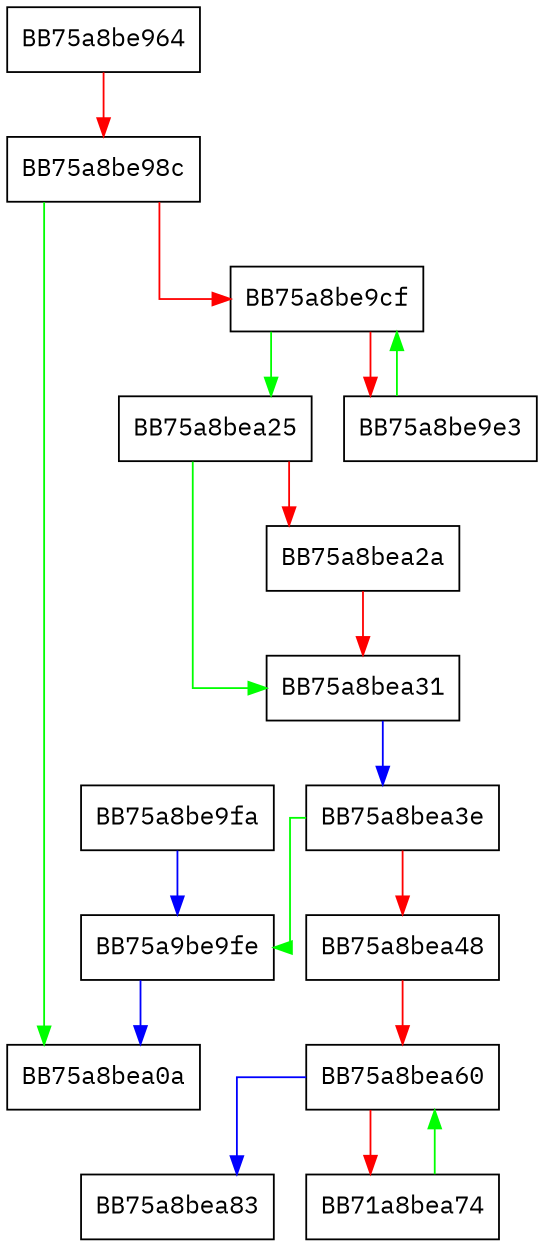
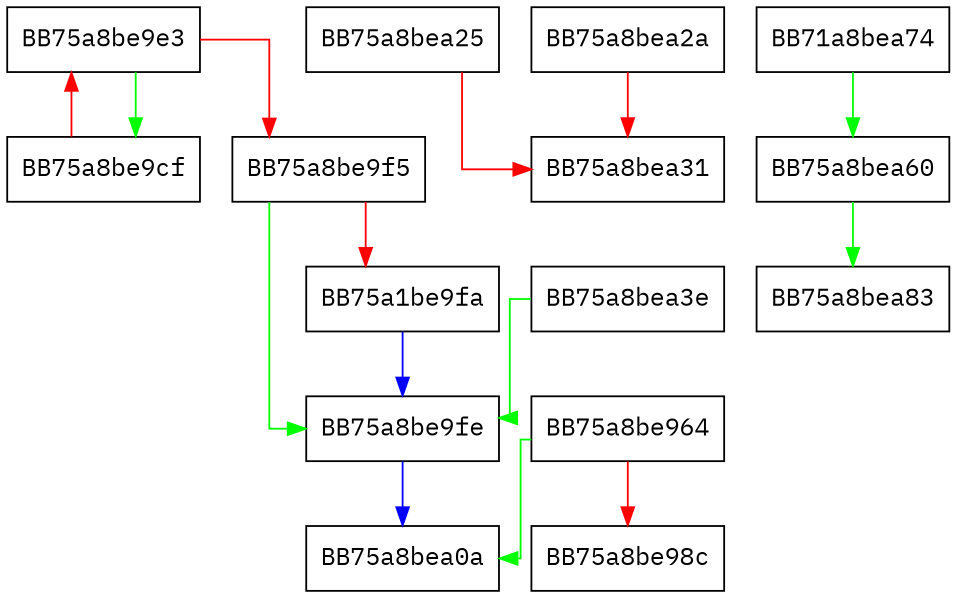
none -> (329, 169)
(159, 277) -> none
(271, 355) -> none
(289, 484) -> none
(193, 603) -> (462, 146)
(44, 614) -> (521, 495)
(383, 744) -> none
(177, 818) -> (403, 299)
(177, 948) -> (403, 429)
(403, 948) -> none
(237, 1082) -> (853, 225)
(370, 1133) -> none
